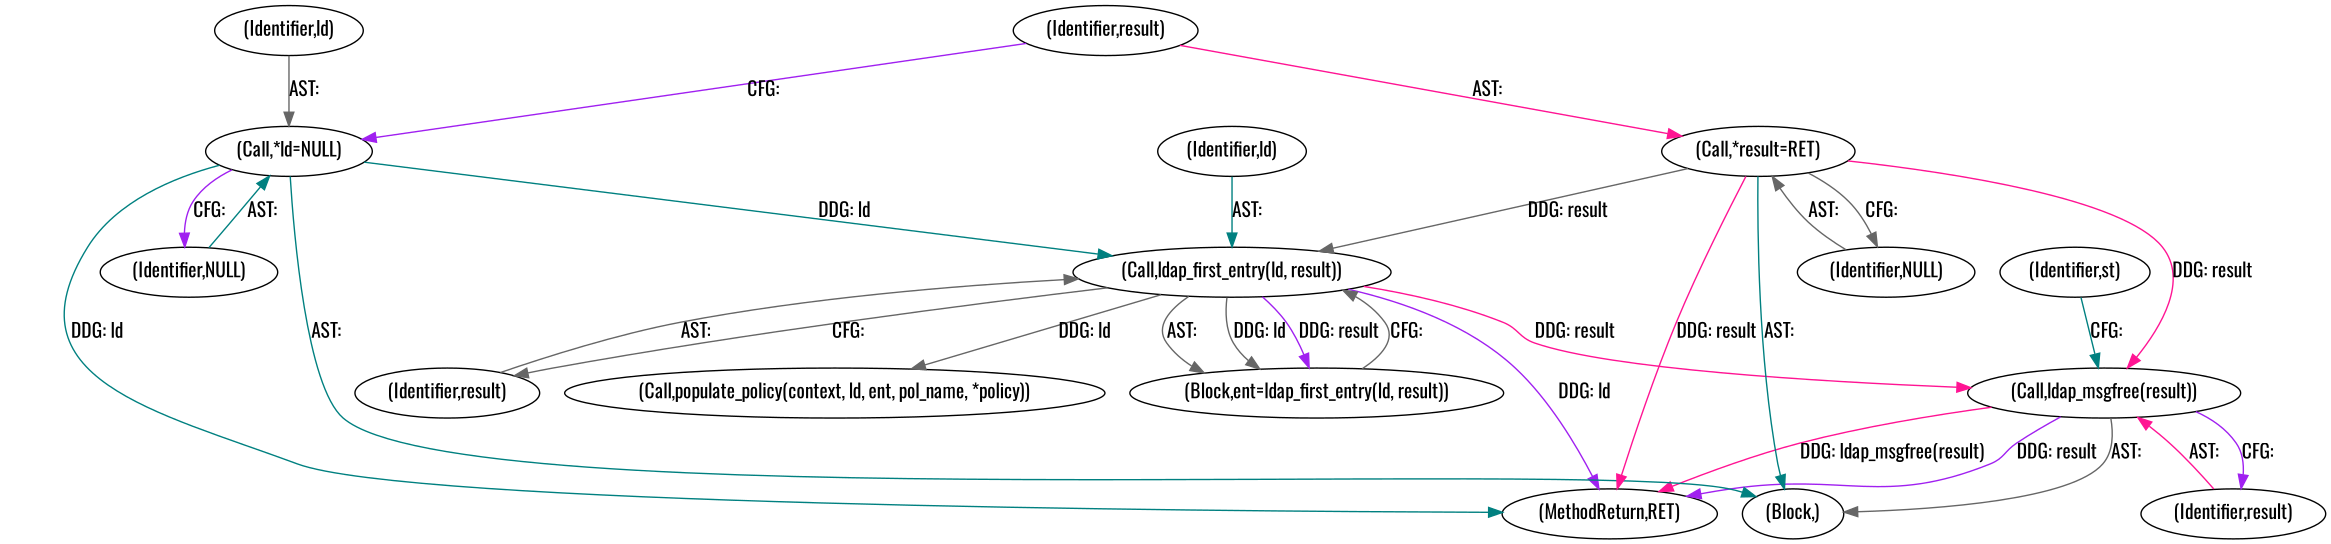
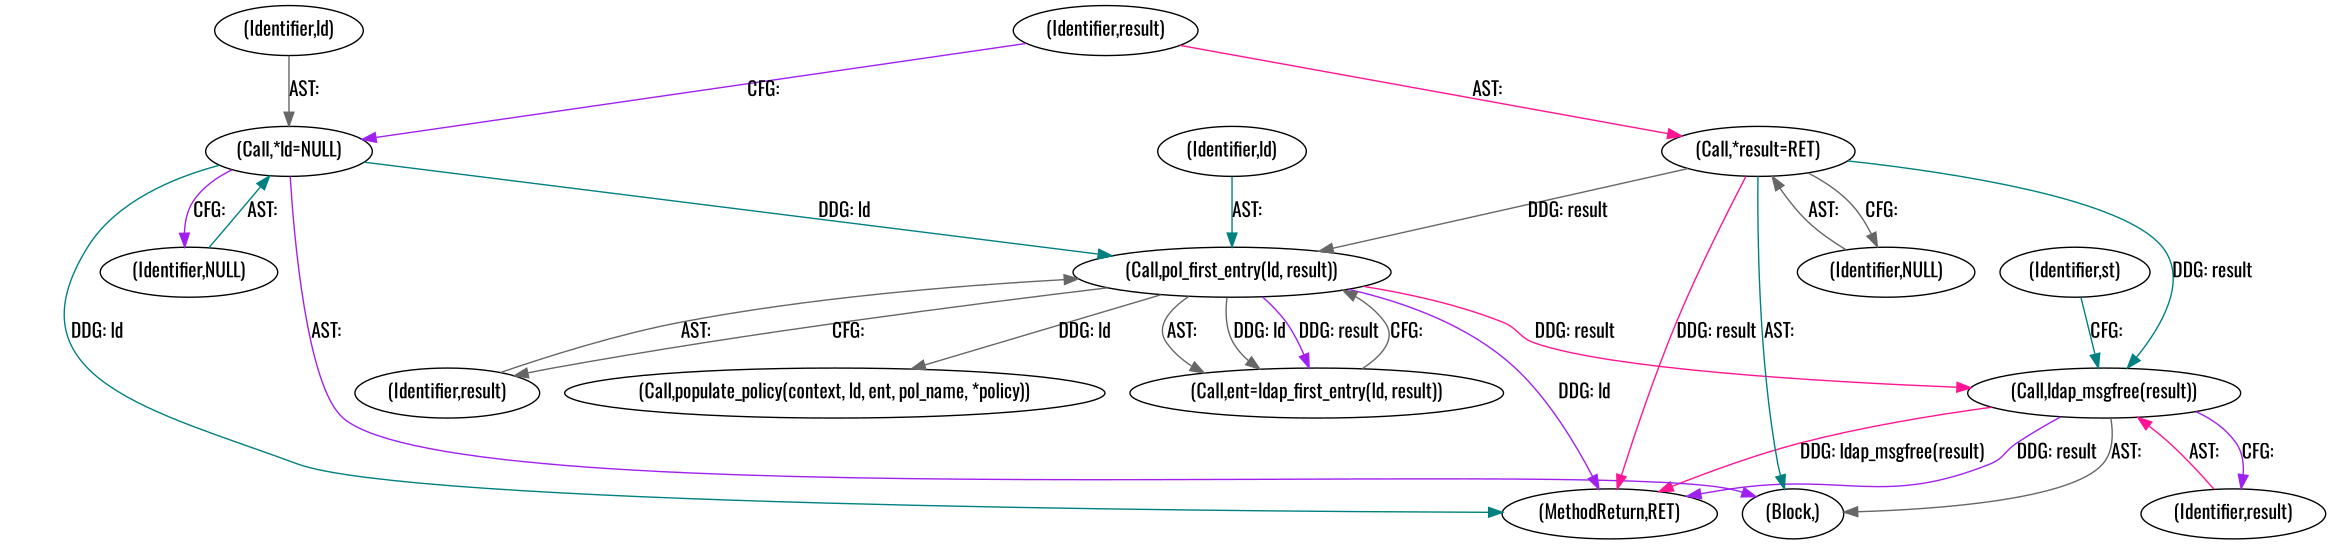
(2070, 201) -> (2070, 201)
(1232, 272) -> (1232, 272)
(1317, 393) -> (1317, 393)
(915, 478) -> (915, 478)
